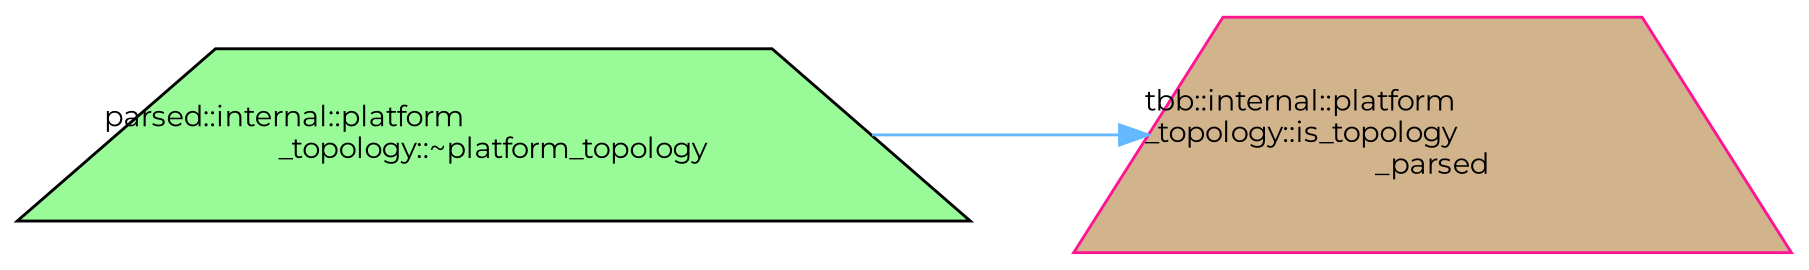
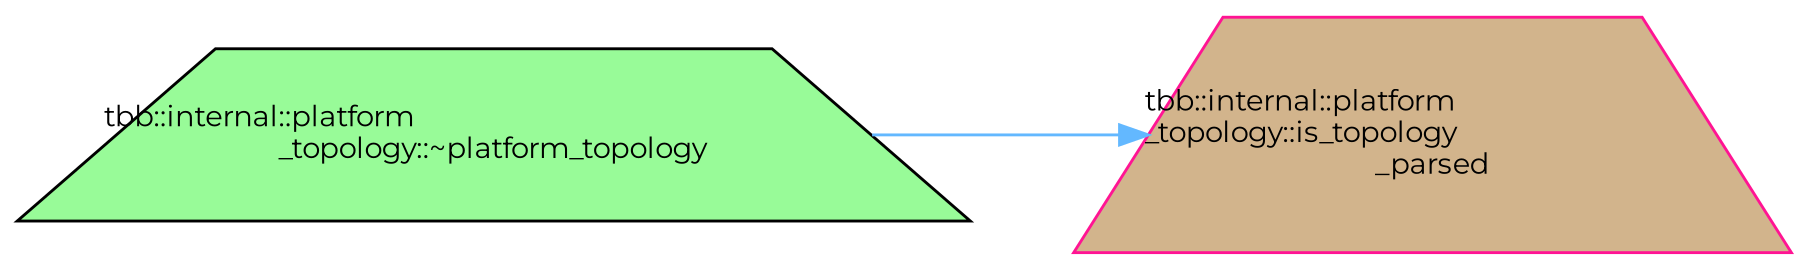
(494, 135) -> (494, 135)
